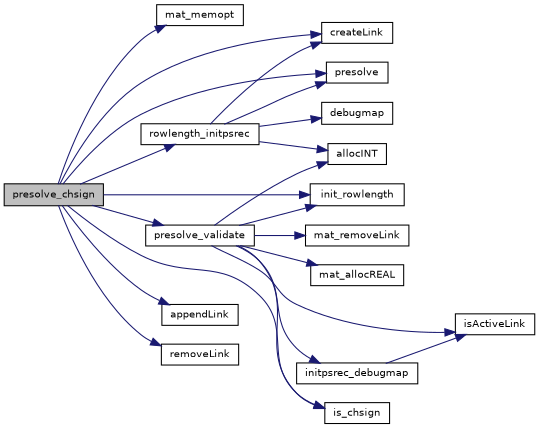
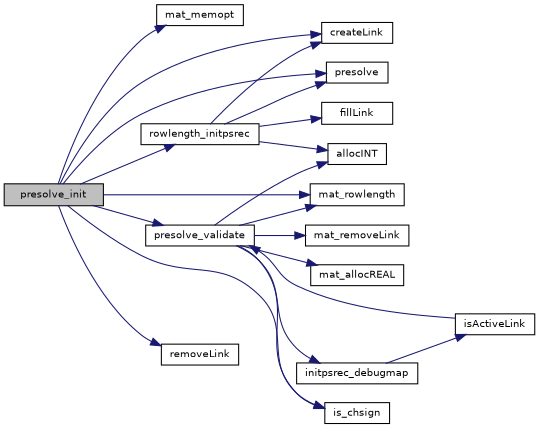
(357, 113) -> (357, 113)
(54, 195) -> (54, 195)
(357, 195) -> (357, 195)
(318, 313) -> (349, 304)
(200, 315) -> none
